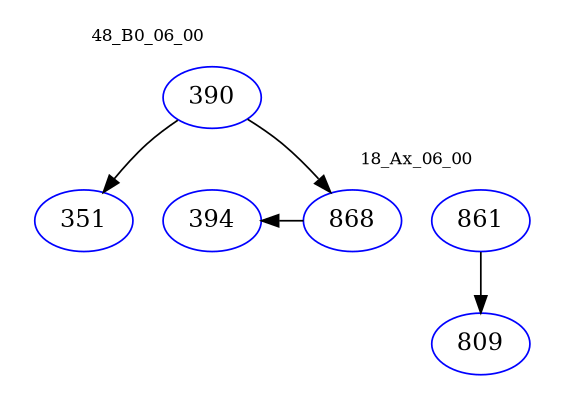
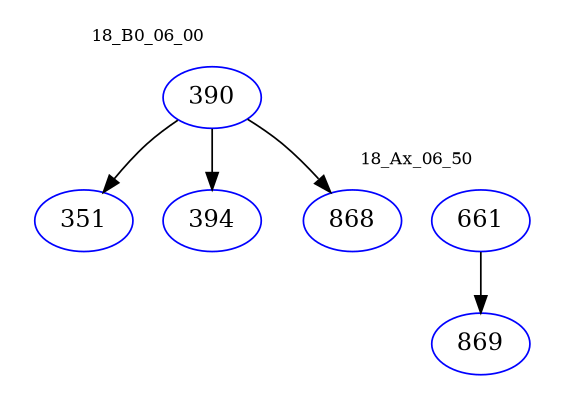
(148, 37) -> (148, 37)
(417, 160) -> (417, 160)
(291, 221) -> (212, 151)
(481, 221) -> (481, 221)
(481, 344) -> (481, 344)
